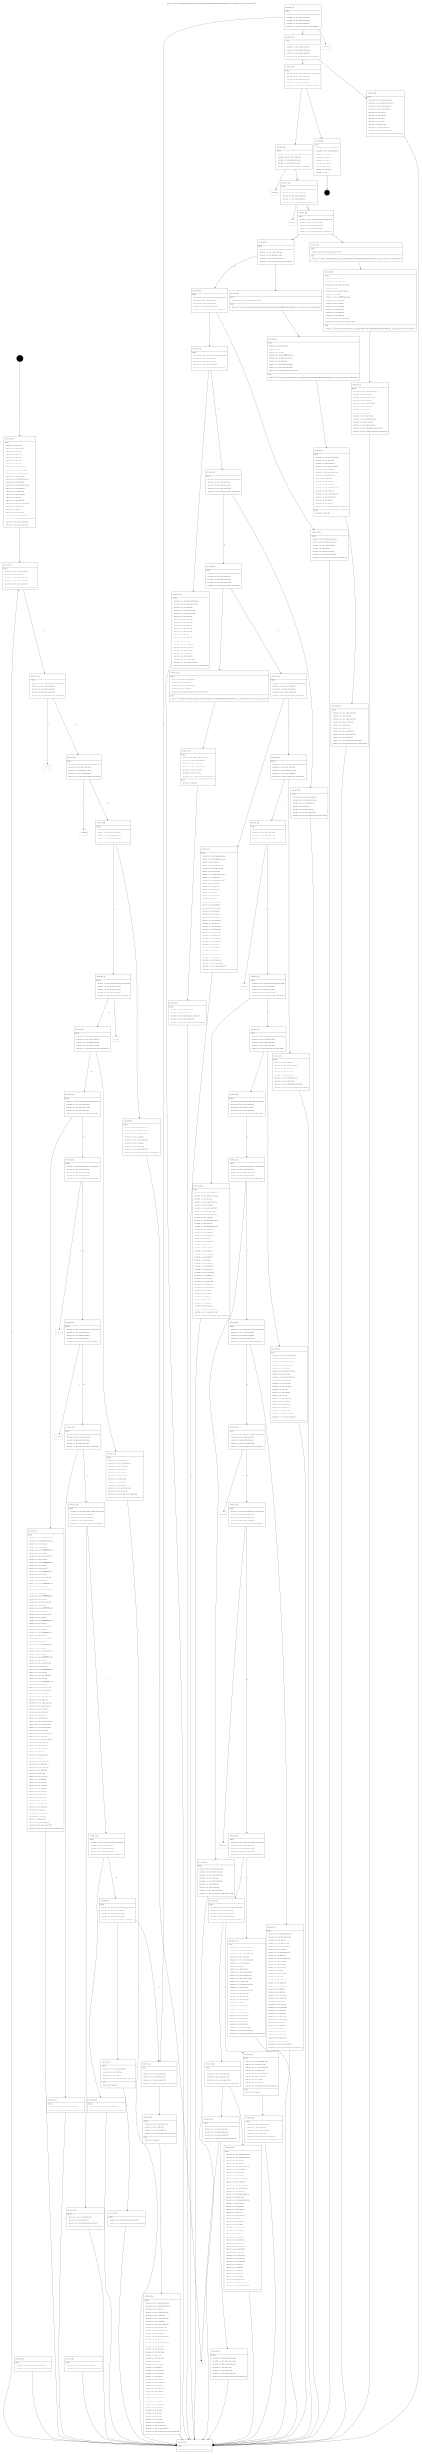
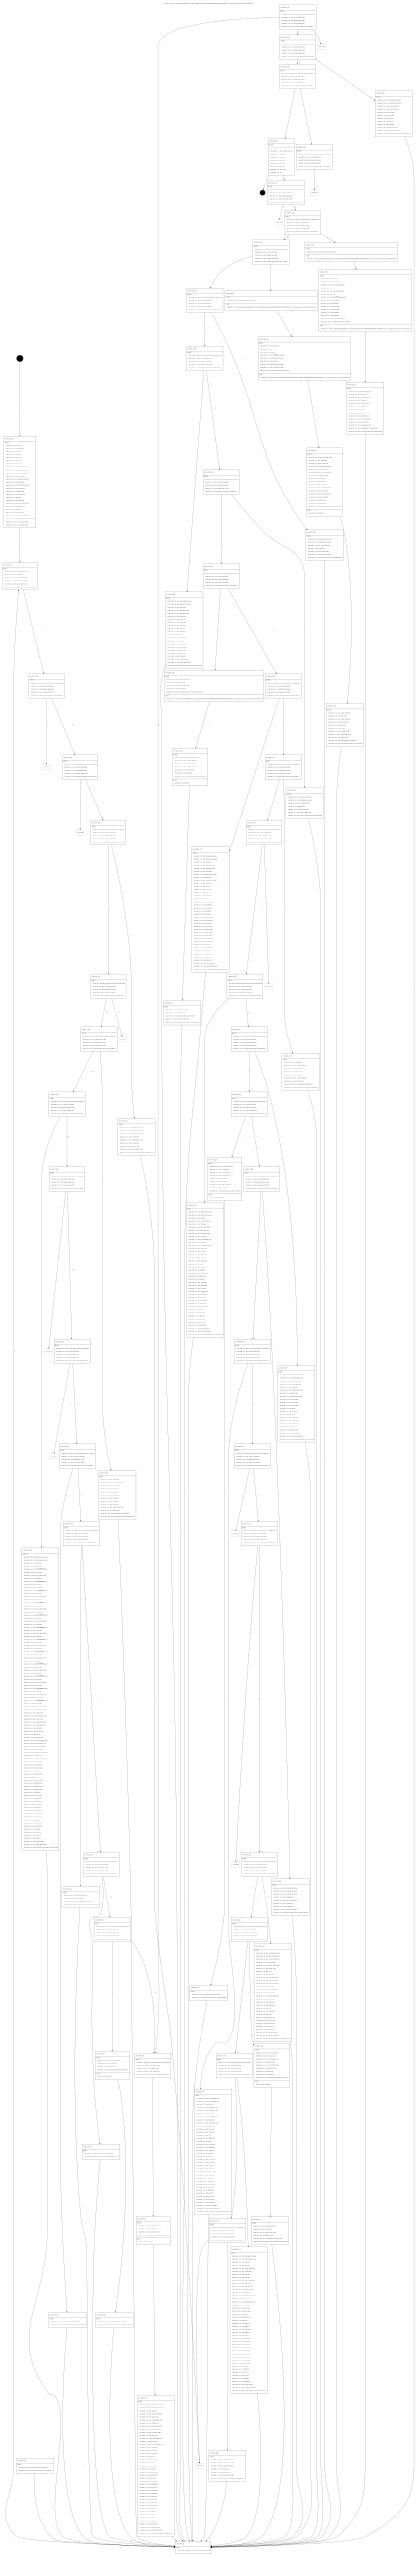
(296, 174) -> (284, 177)
none -> (225, 1179)
